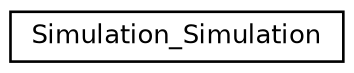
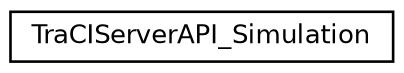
(177, 37) -> (202, 37)
